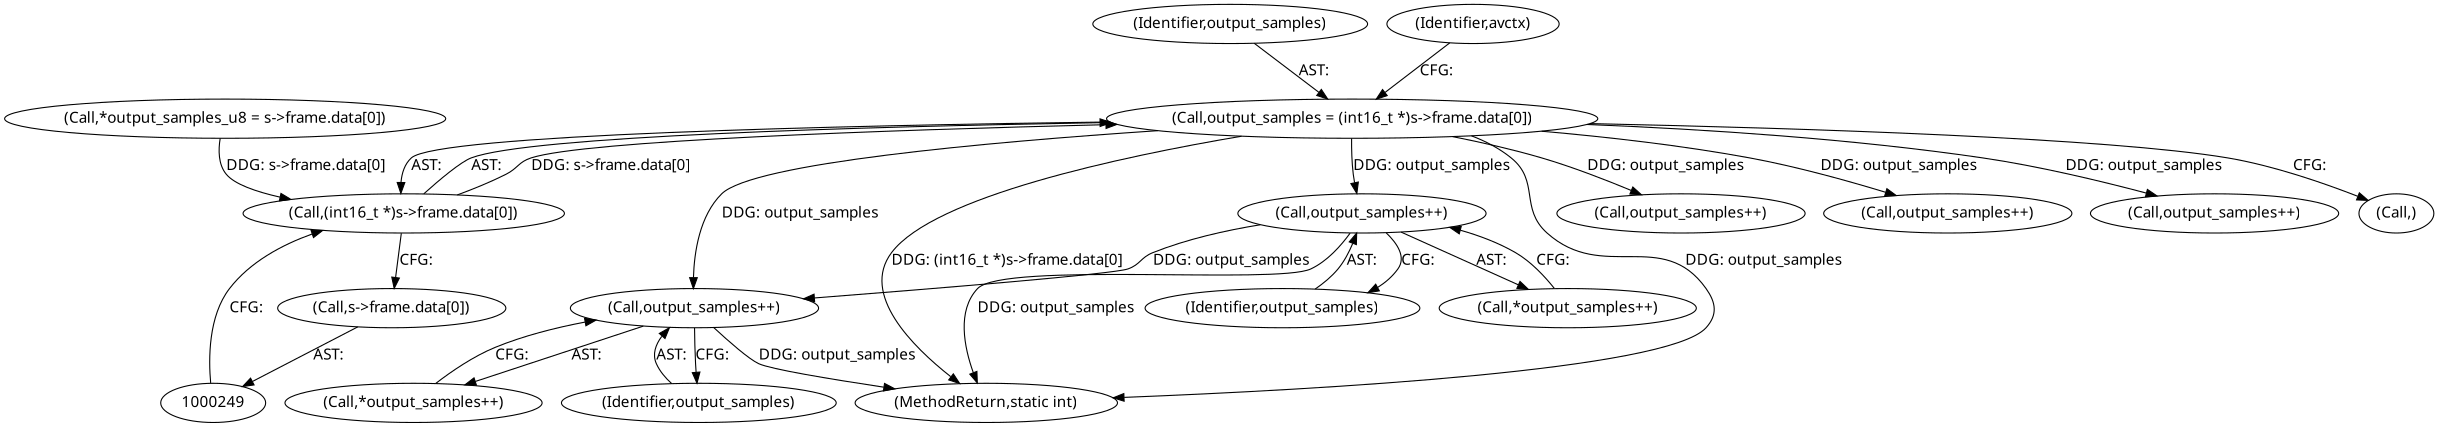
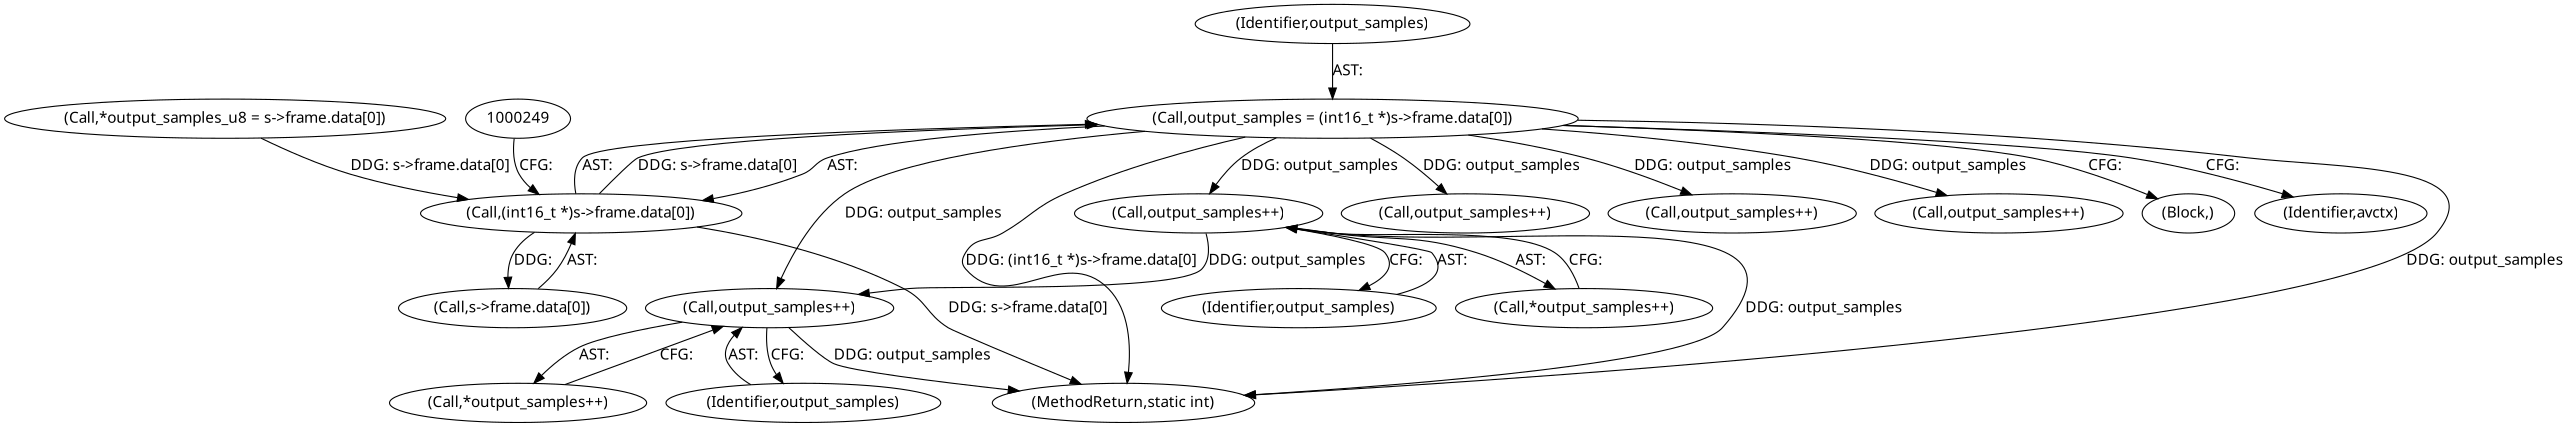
(1417, 68) -> (1997, 145)
(2396, 213) -> (2188, 213)
(418, 261) -> (535, 261)
none -> (884, 279)
(305, 354) -> (558, 268)
